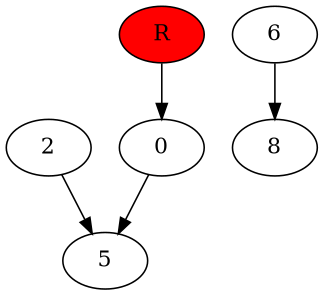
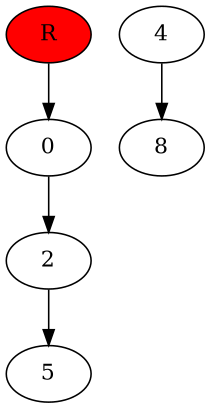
(275, 35) -> (162, 35)
(137, 197) -> (49, 197)
